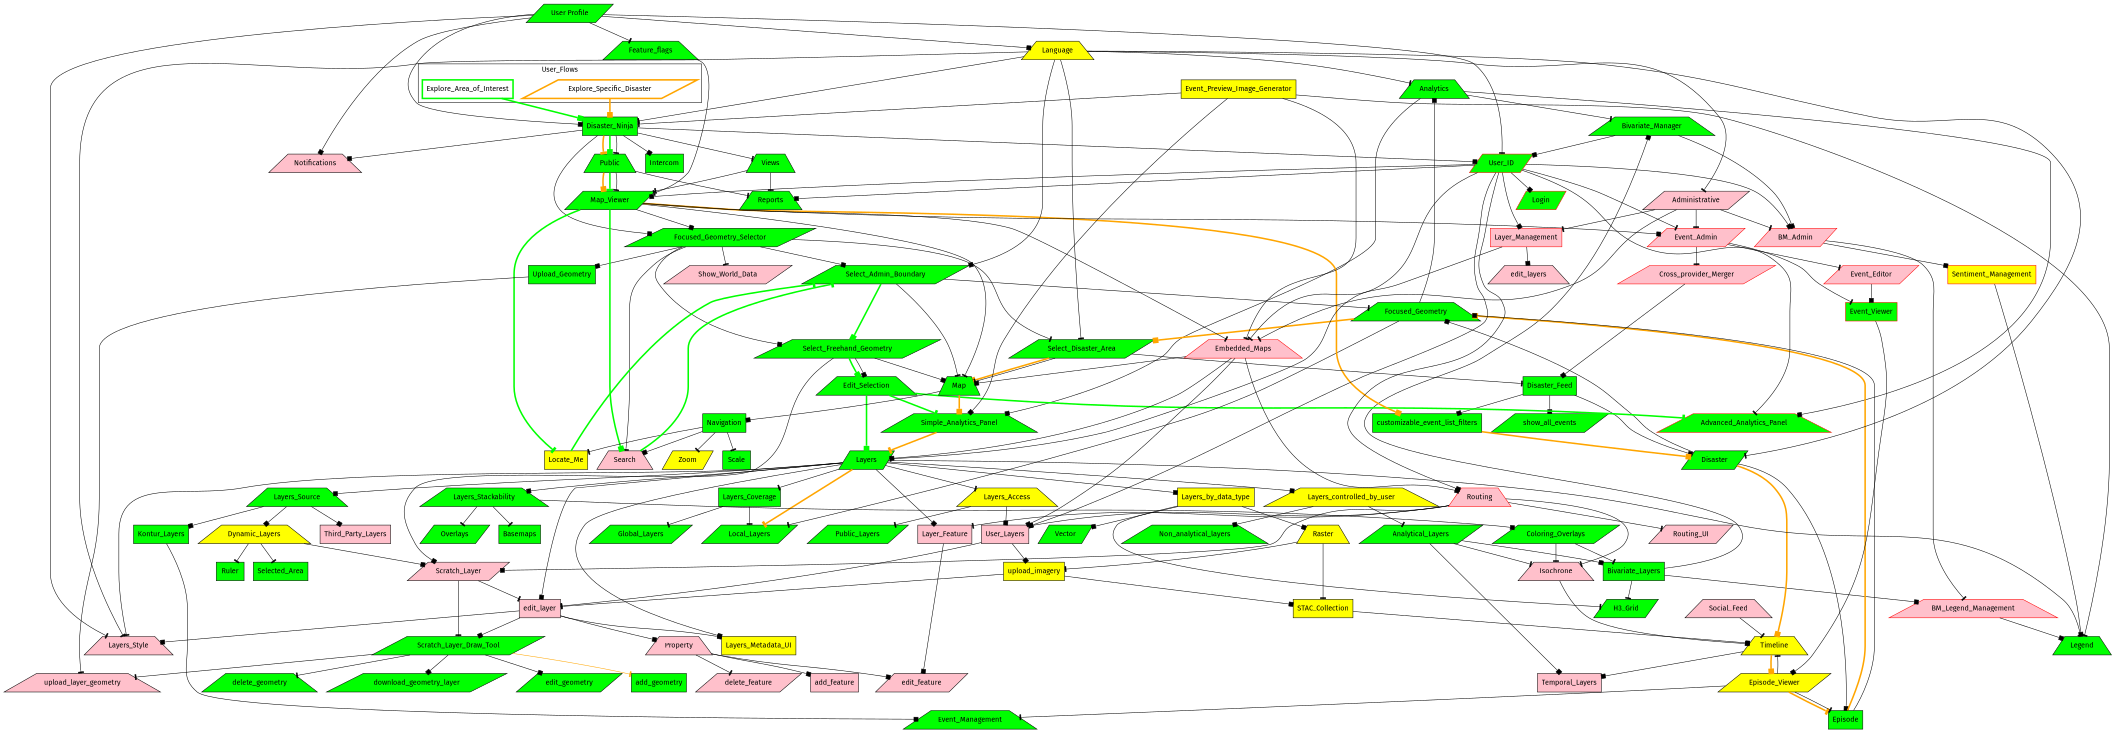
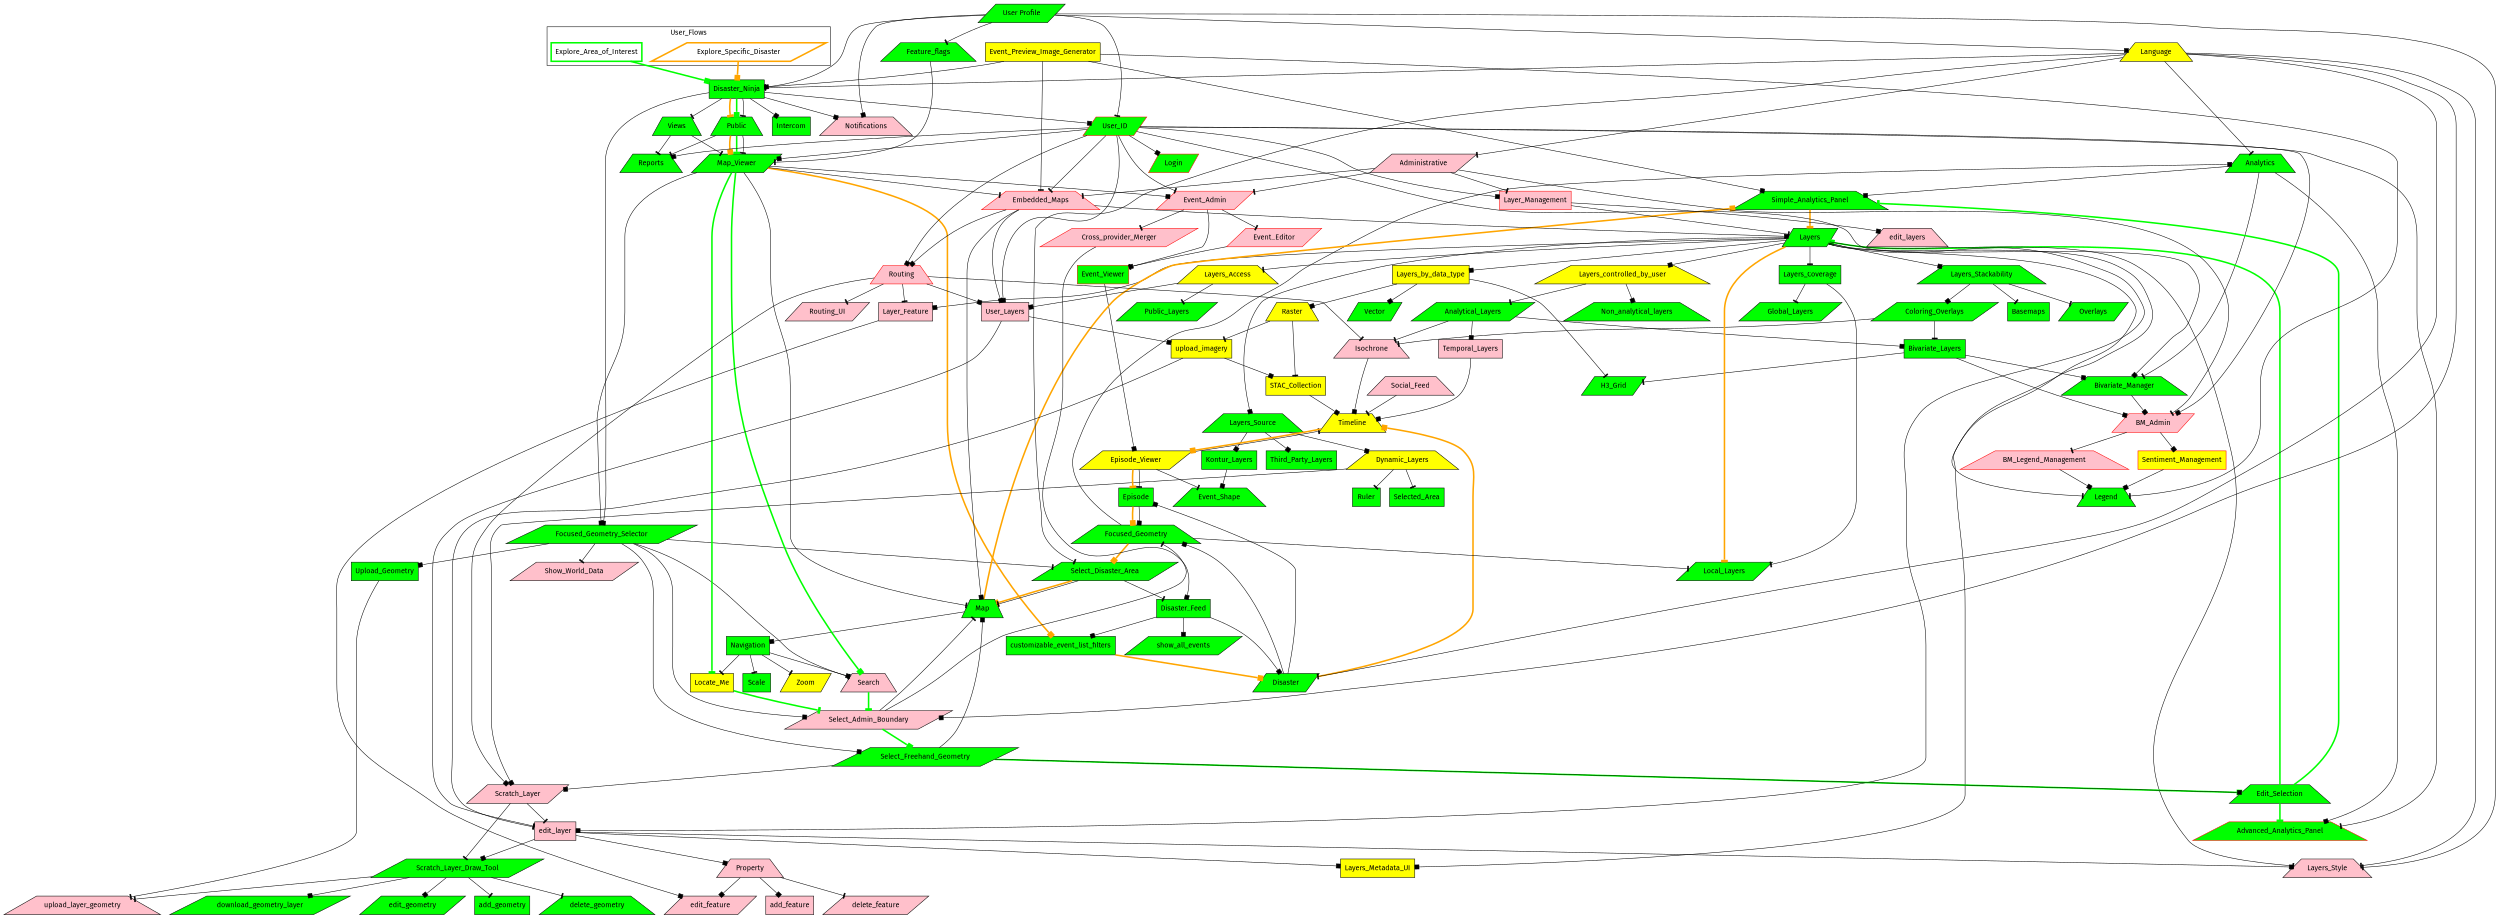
(1576, 145) -> (1792, 217)
(886, 275) -> (869, 720)
(355, 534) -> (1301, 460)
(1783, 588) -> (2042, 390)
(571, 663) -> (479, 886)
(1675, 664) -> (1441, 405)
(970, 720) -> (1220, 497)
